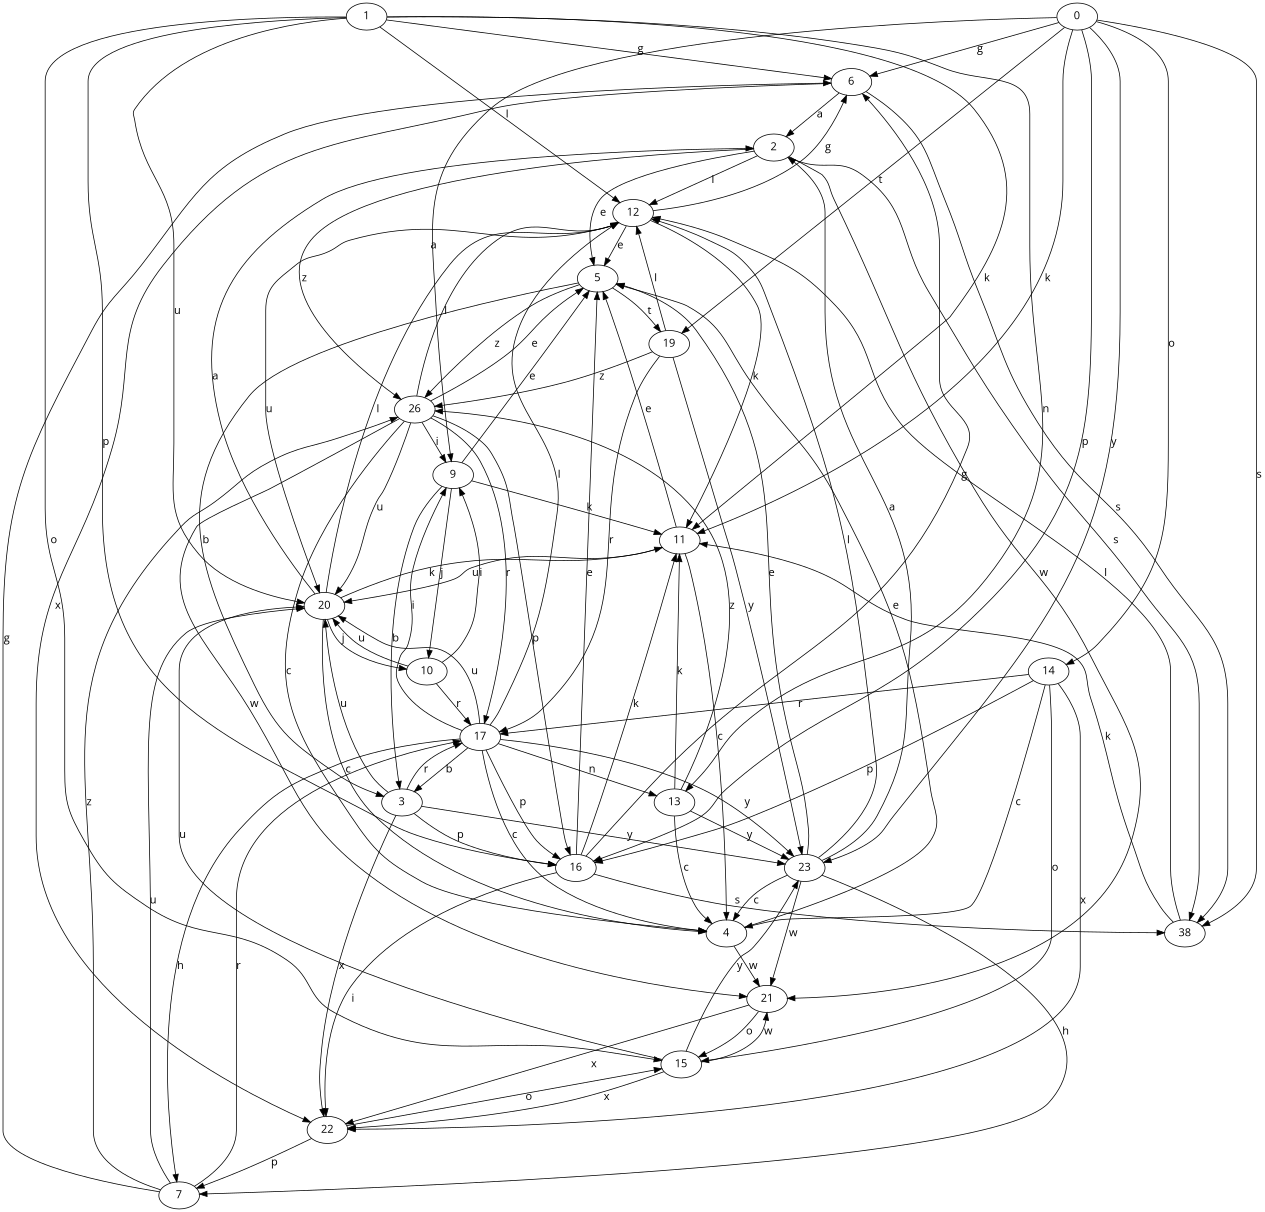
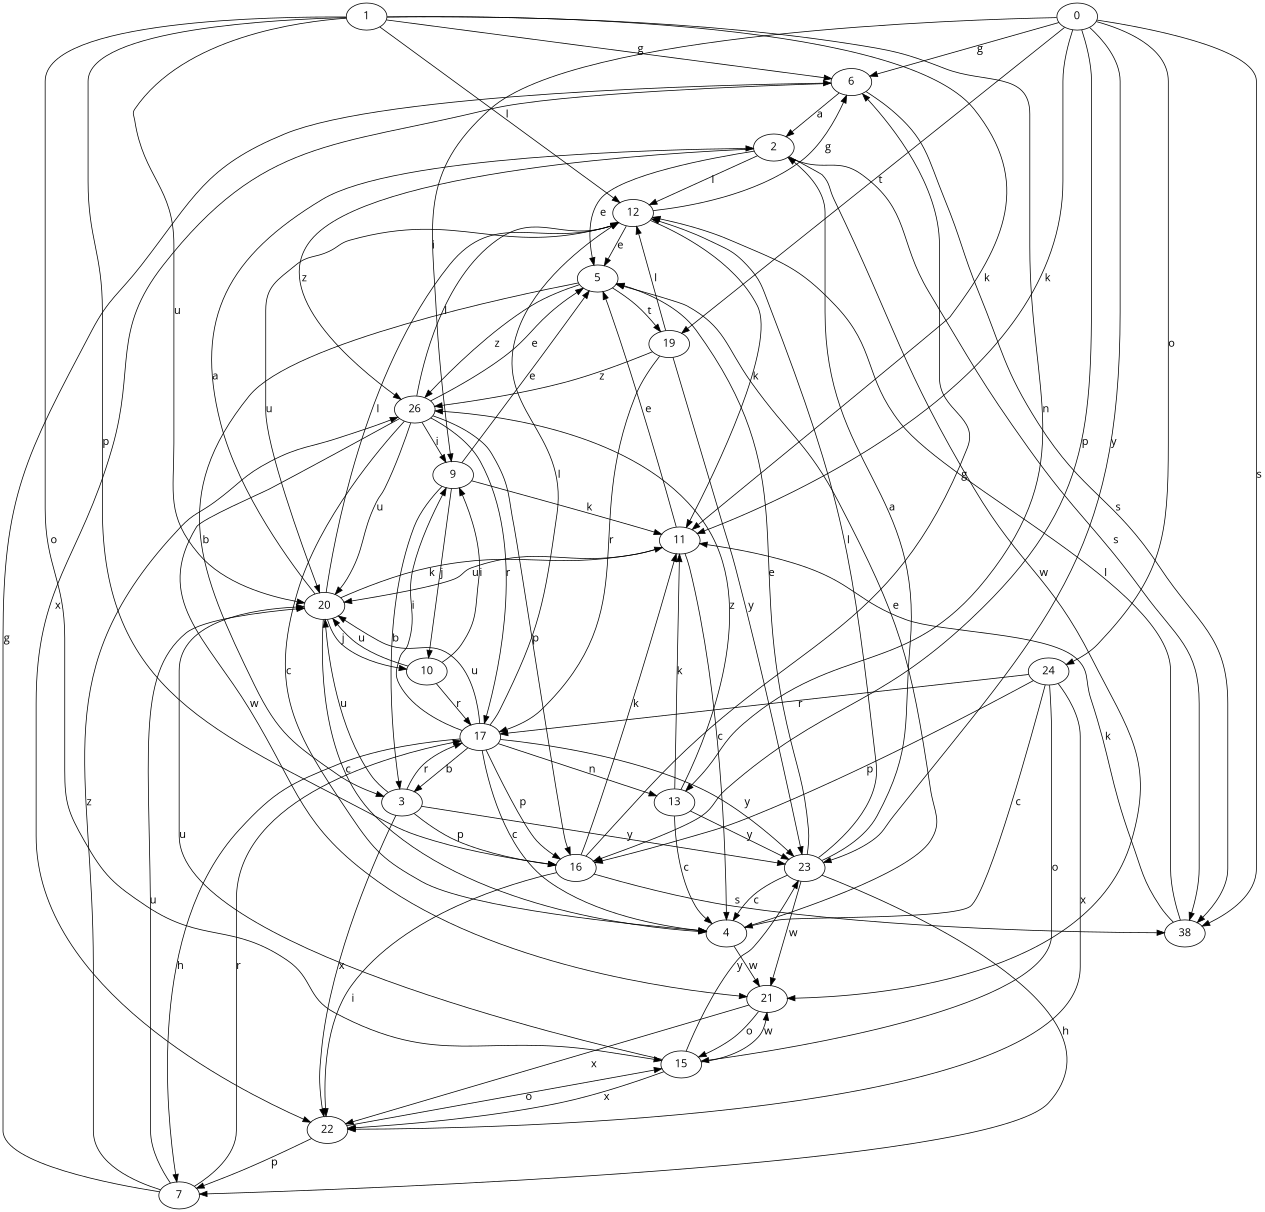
(434, 246) -> (434, 246)
(587, 577) -> none
(1049, 671) -> (1049, 671)
